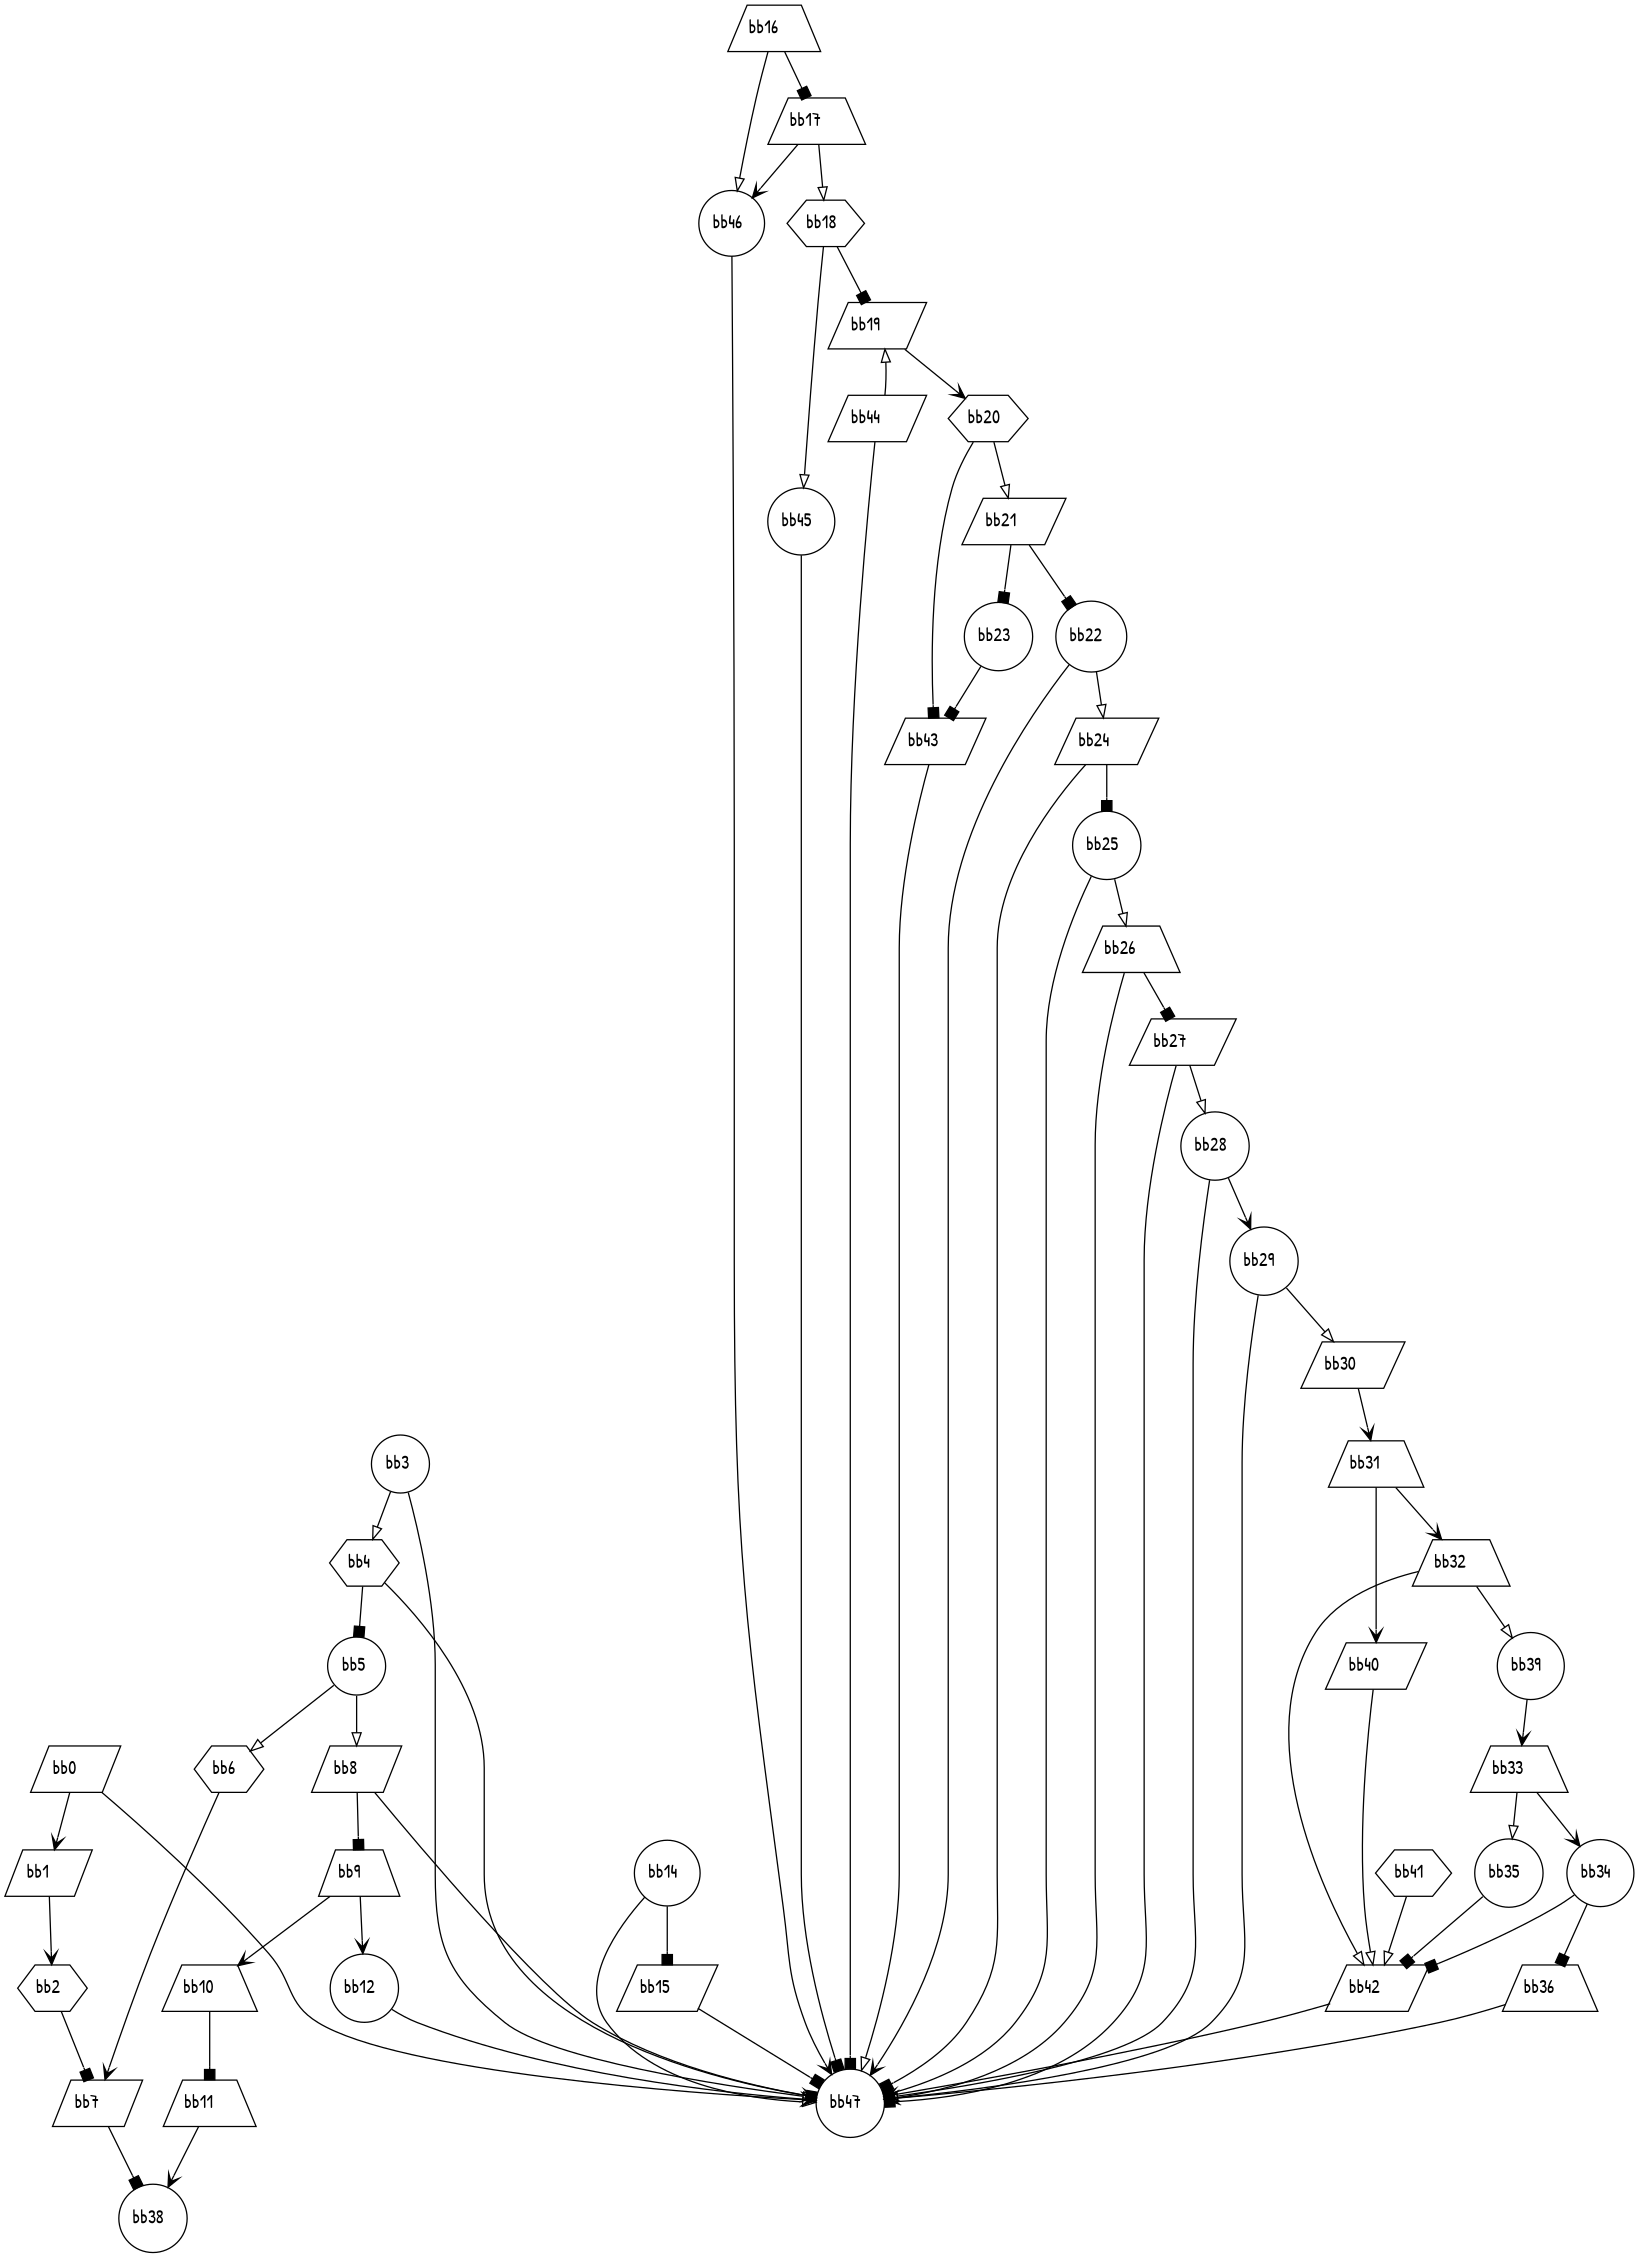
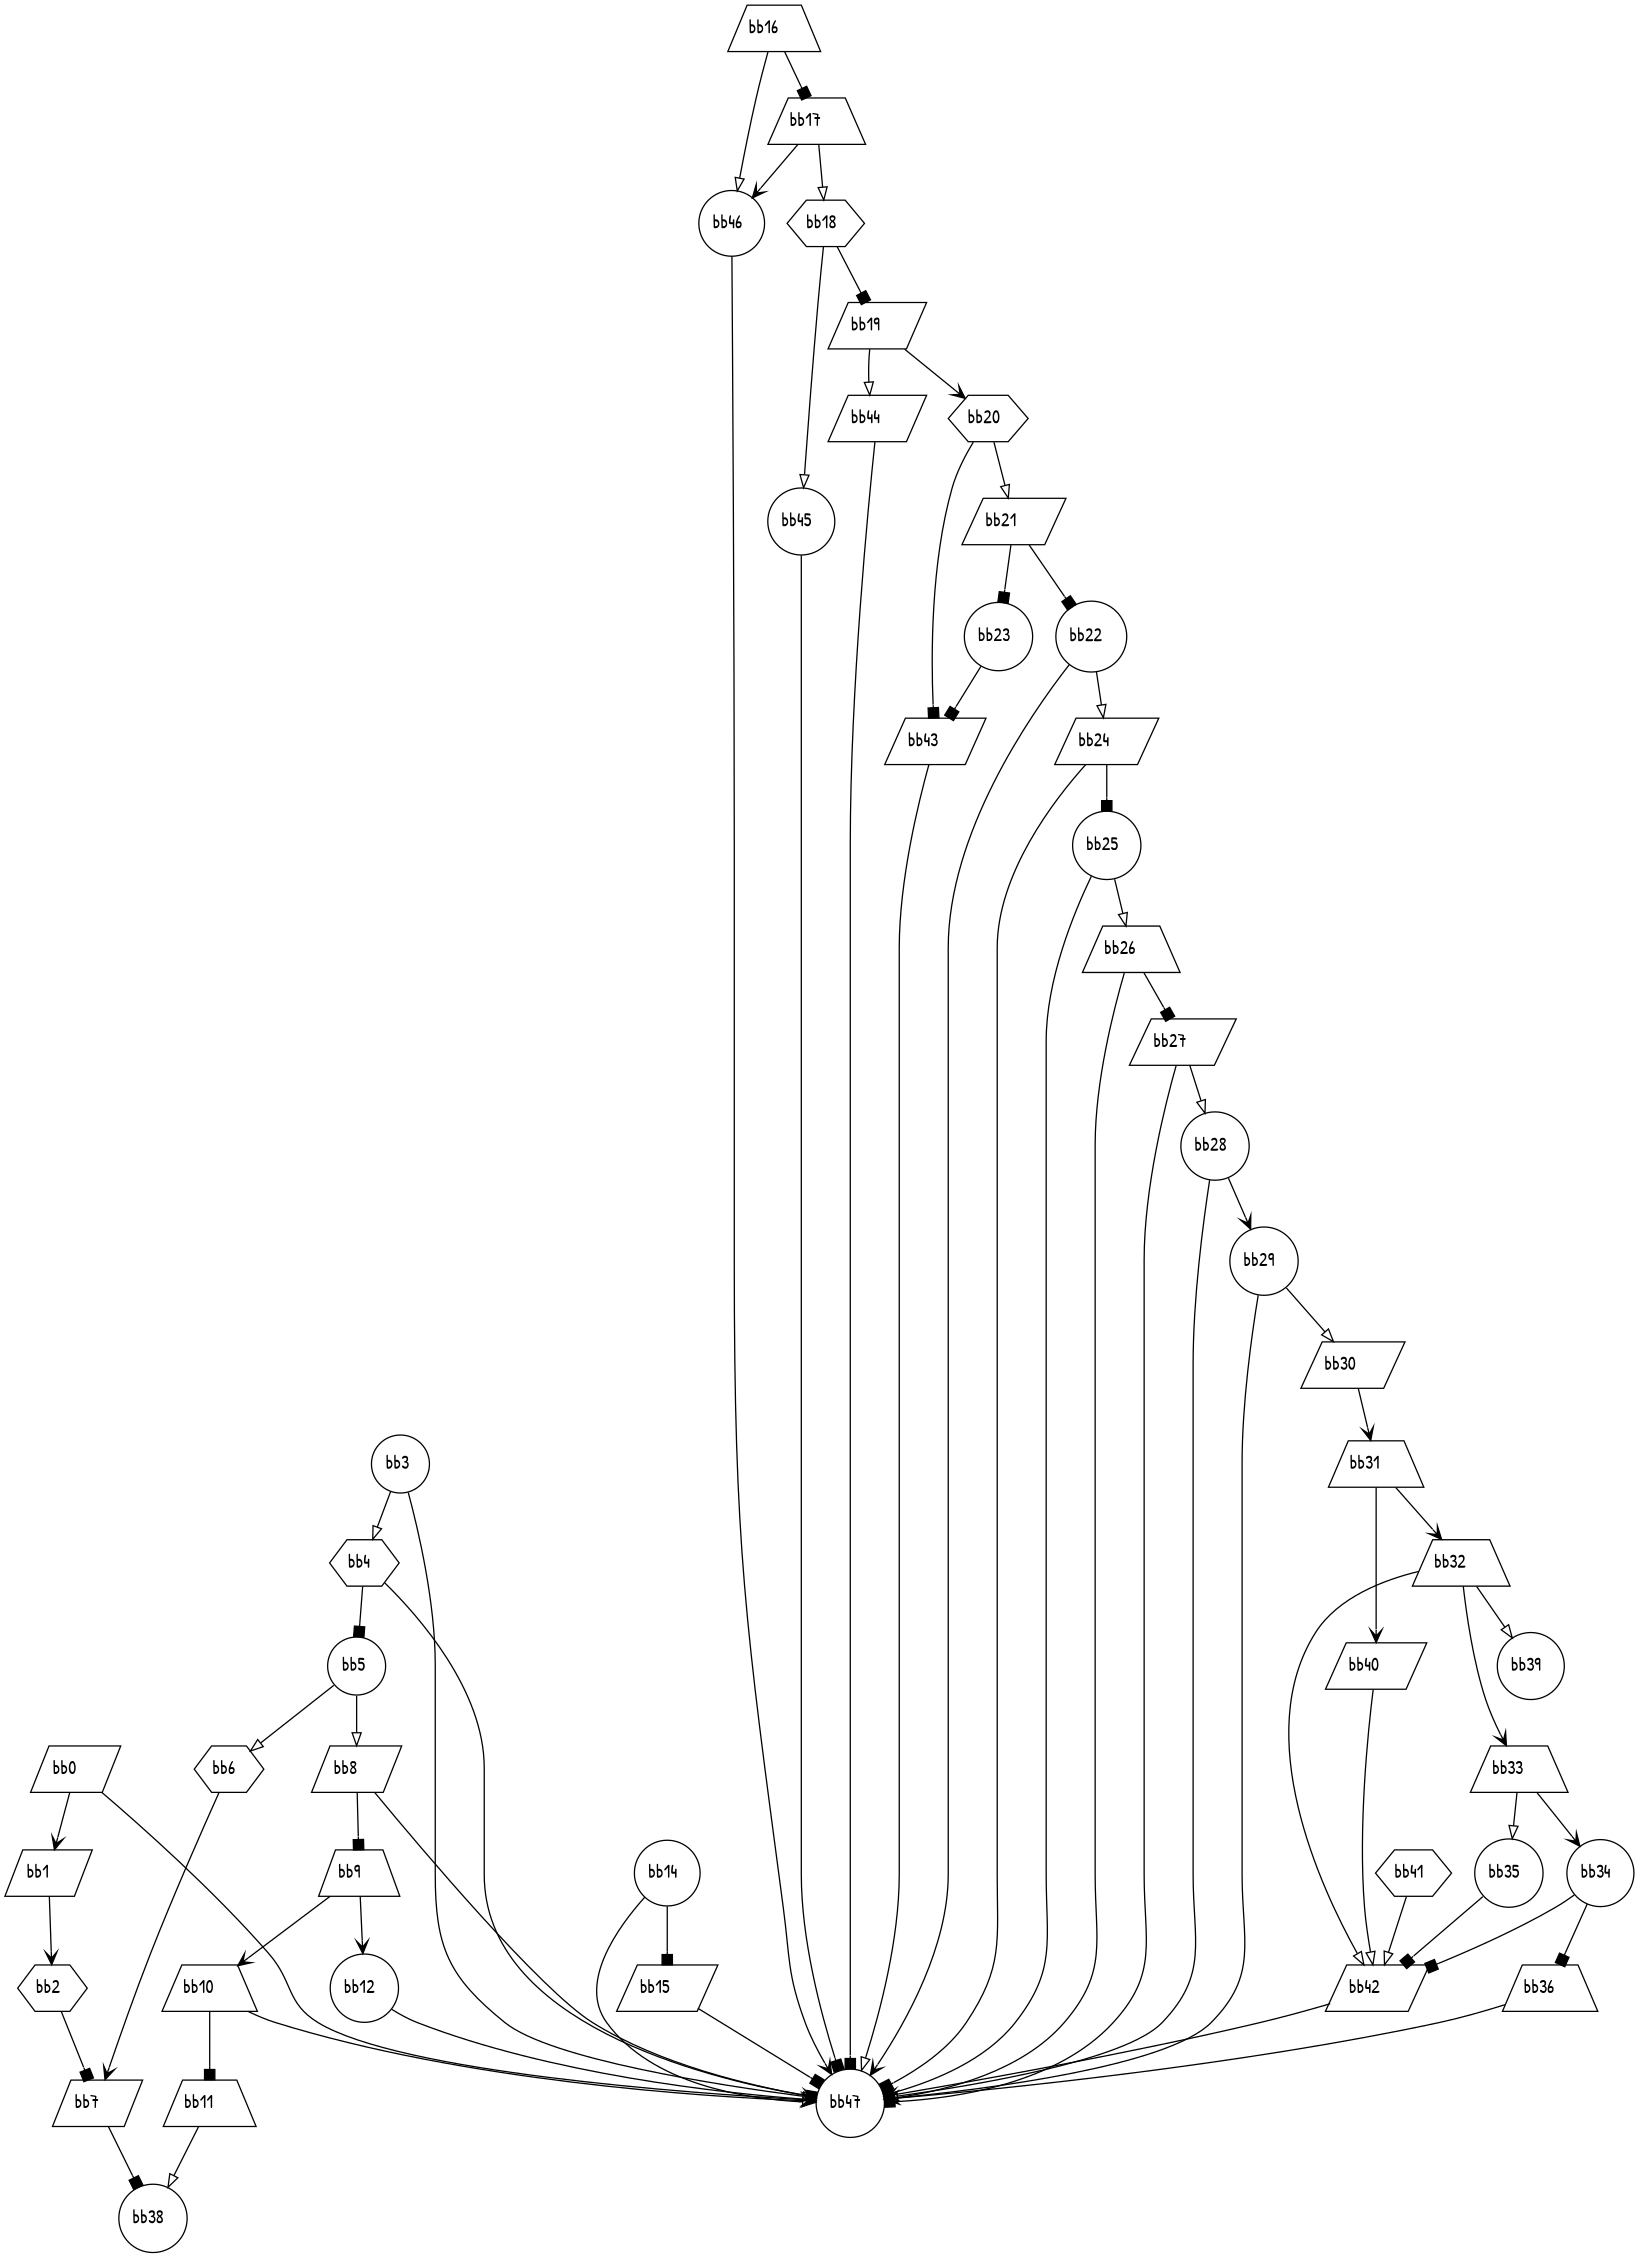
(886, 379) -> (869, 366)
(1525, 1716) -> (1476, 1662)
none -> (522, 2075)
(186, 2151) -> (186, 2151)
